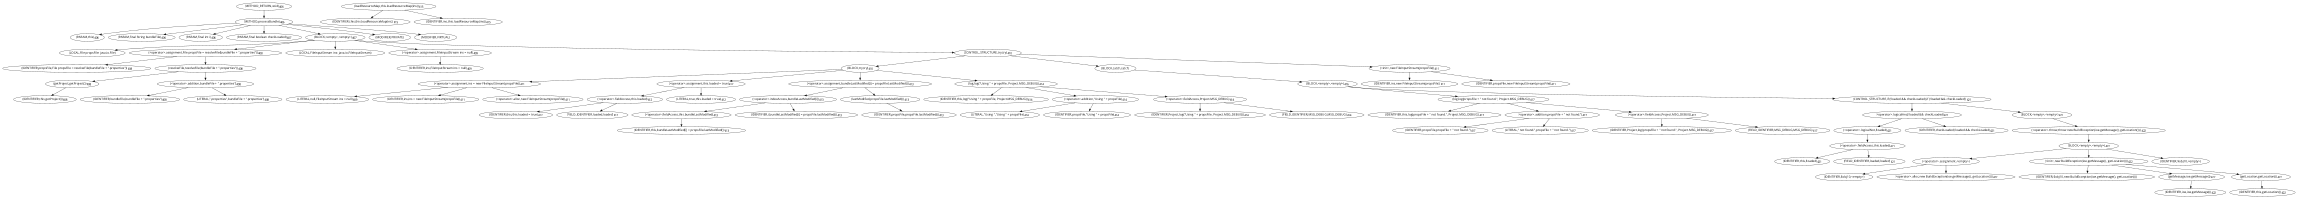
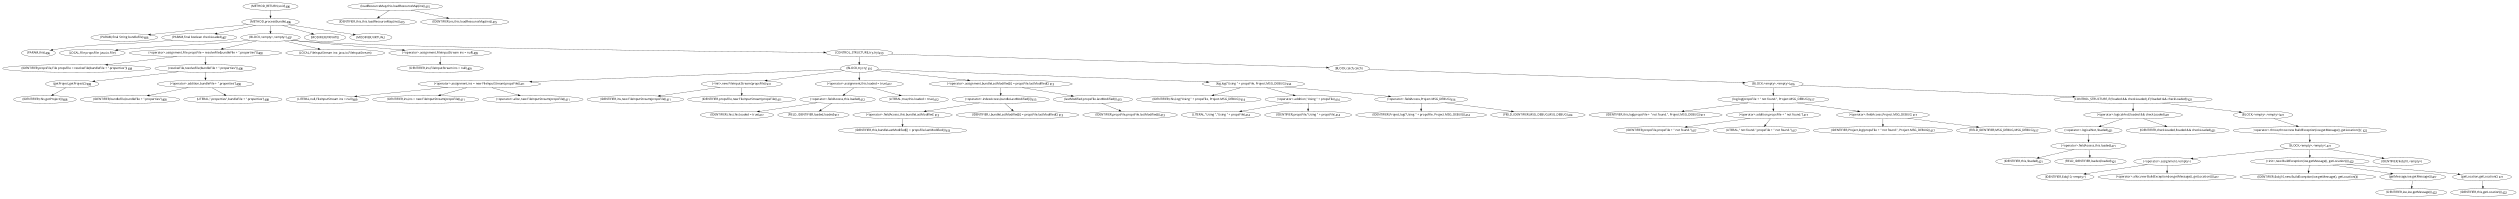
(169, 27) -> (113, 44)
(201, 37) -> none
(1195, 61) -> (805, 76)
